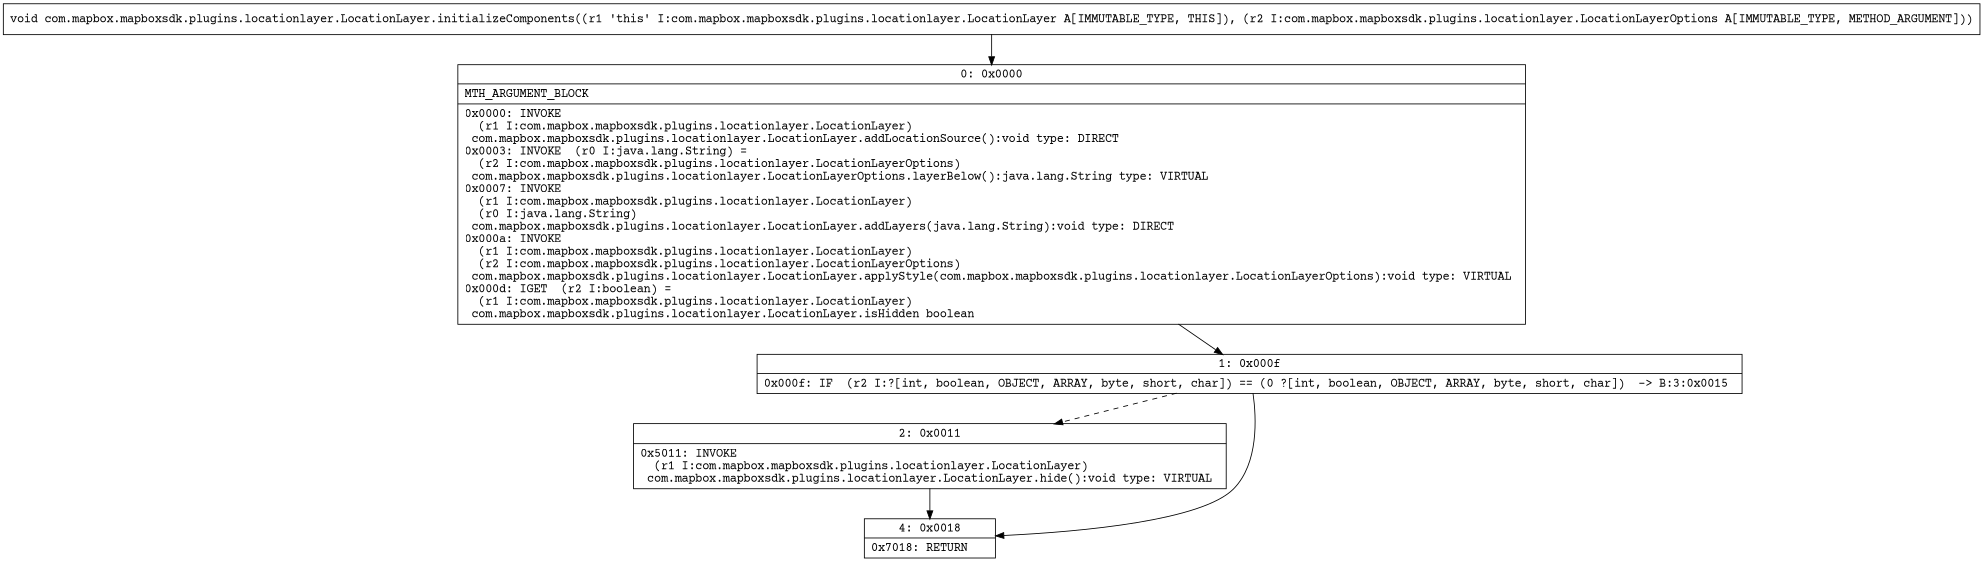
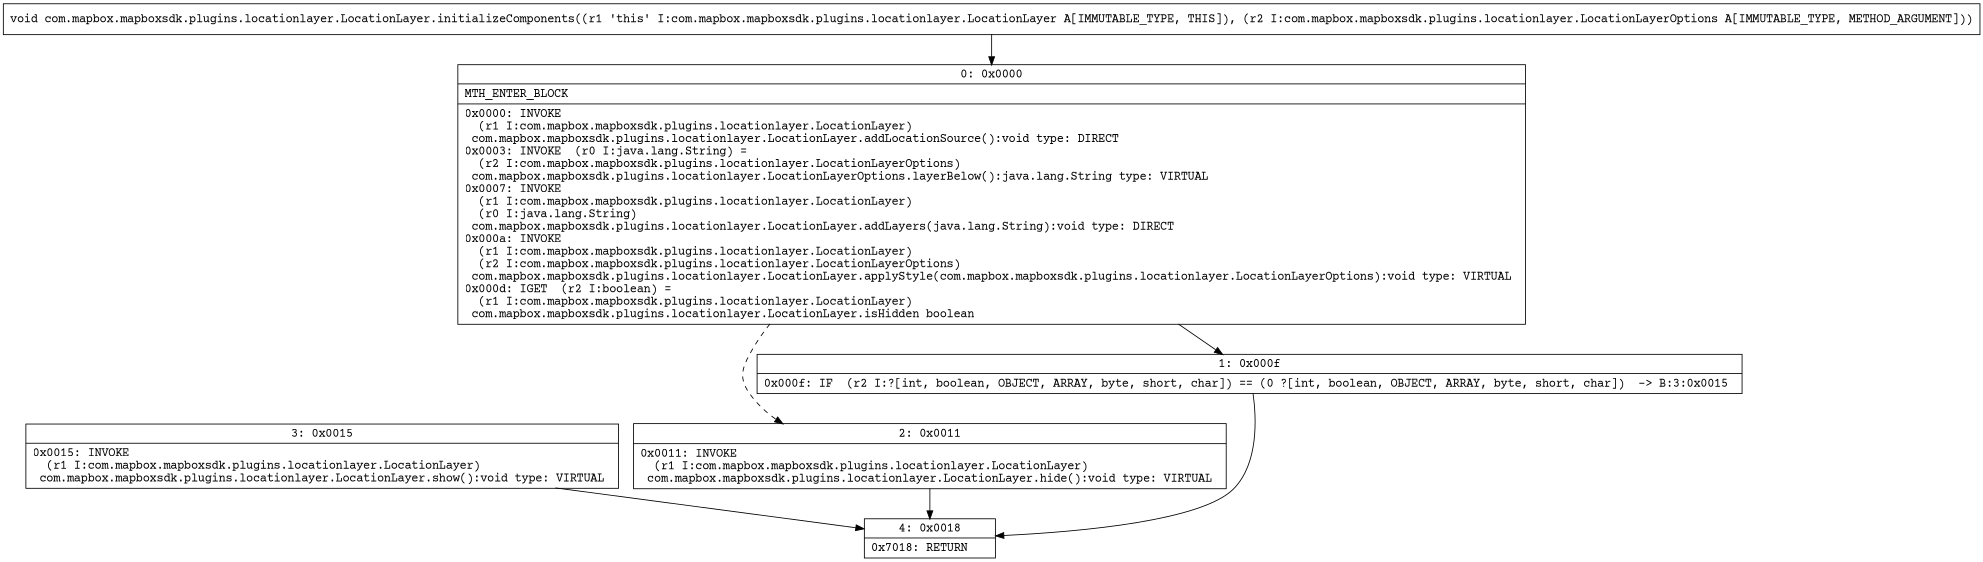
(527, 93) -> (516, 93)
(1120, 408) -> (743, 374)
(696, 453) -> (696, 453)
none -> (322, 456)
